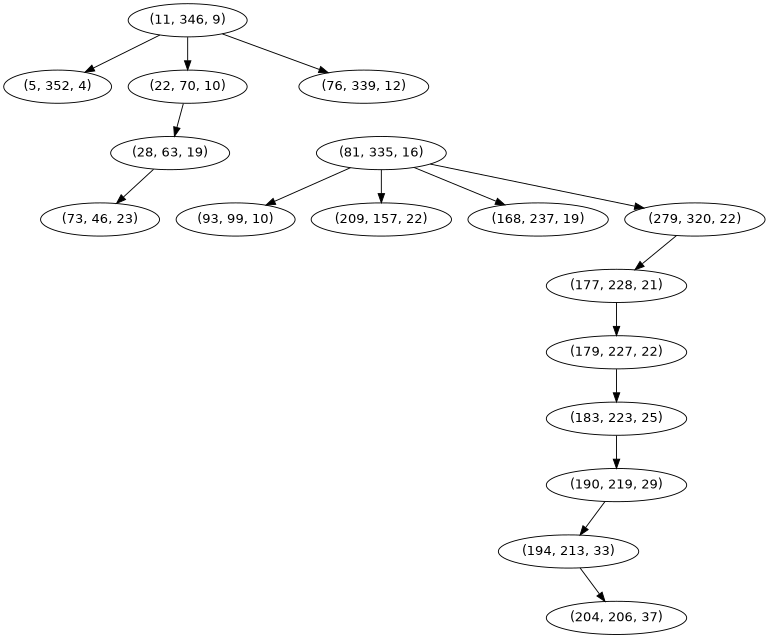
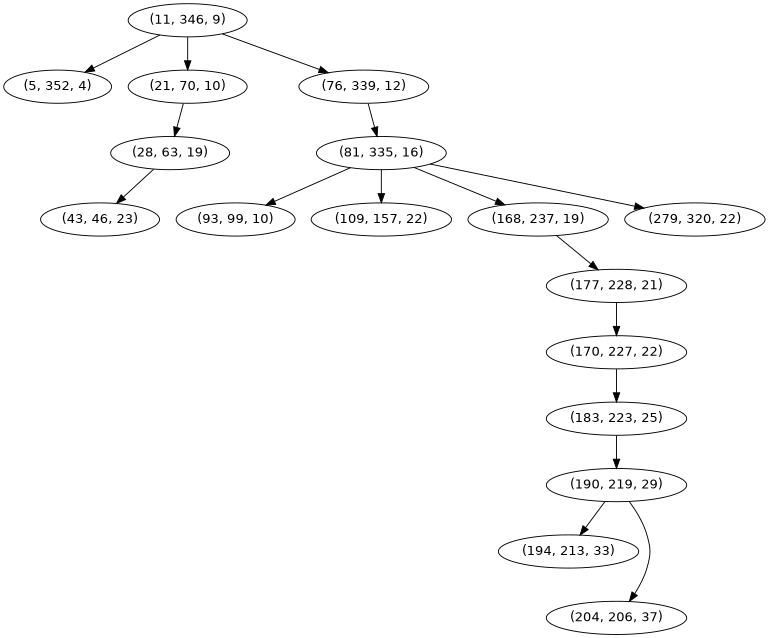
(188, 87) -> (188, 87)
none -> (371, 115)
(100, 219) -> (100, 219)
(381, 219) -> (381, 219)
(659, 250) -> (574, 250)
(617, 352) -> (617, 352)
(590, 581) -> (650, 547)
